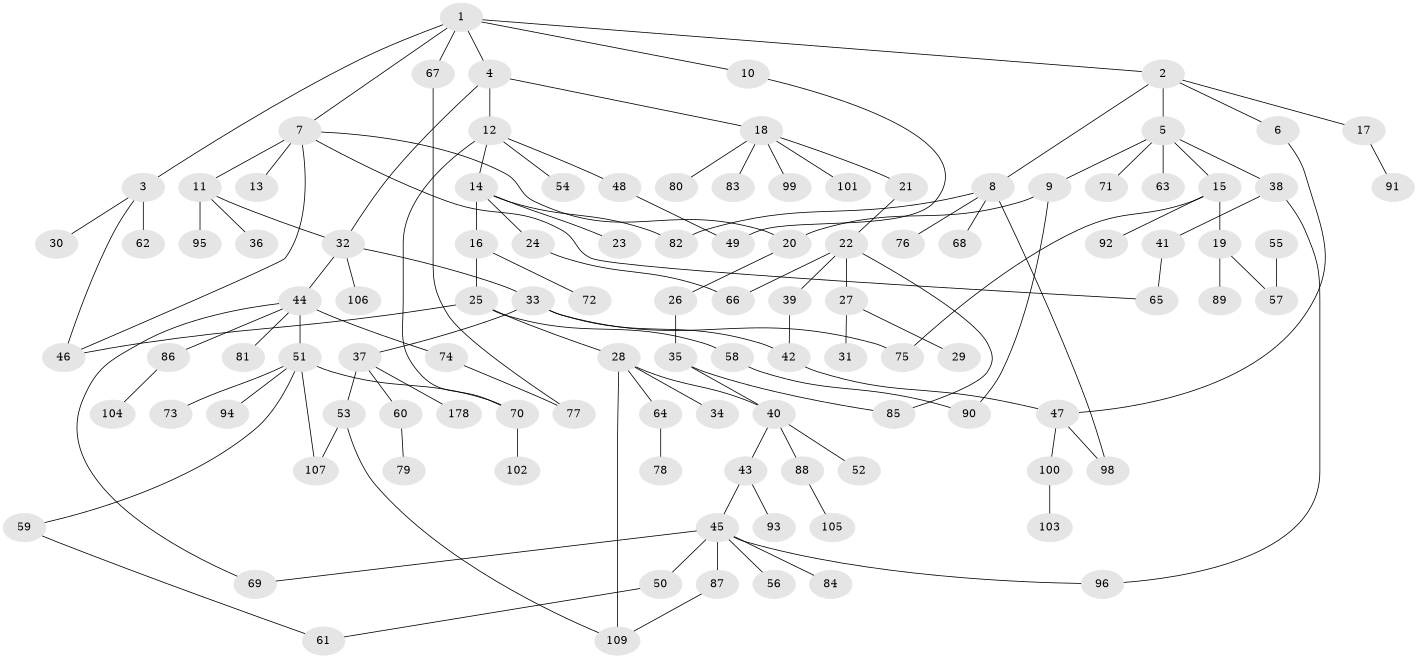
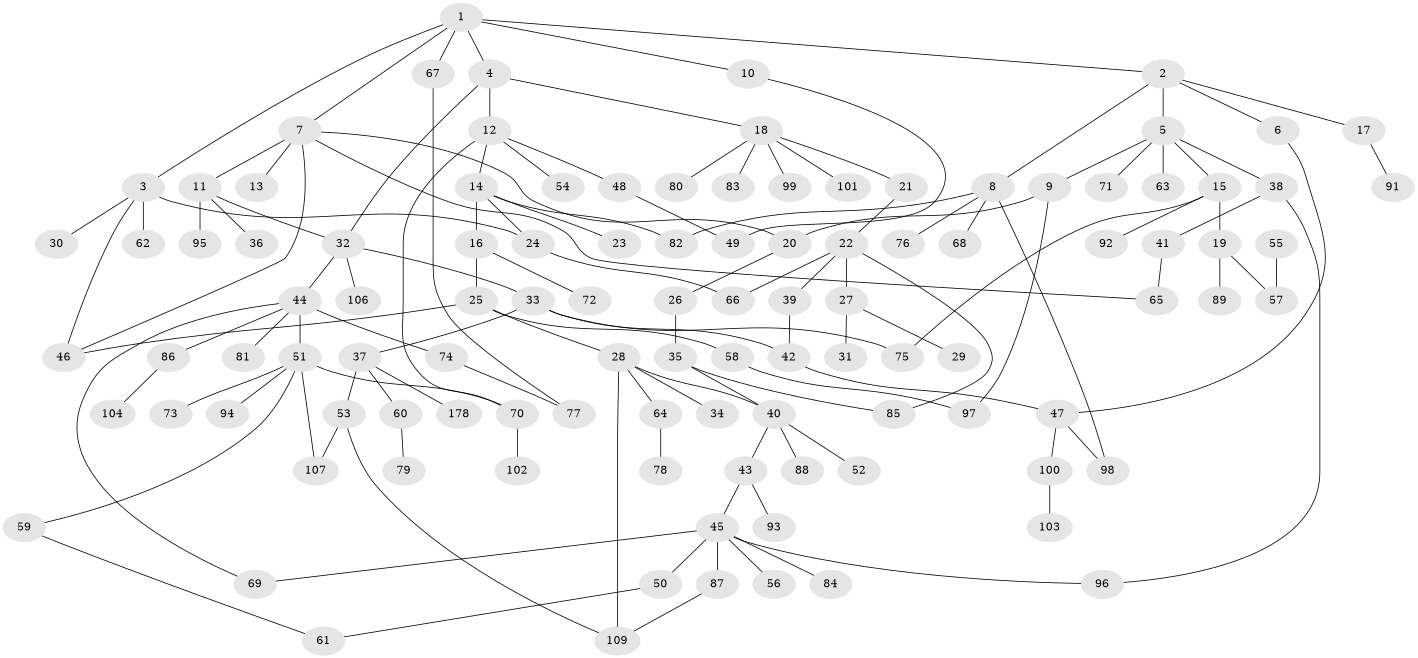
none -> (338, 216)
(969, 414) -> (969, 414)
(832, 528) -> none
